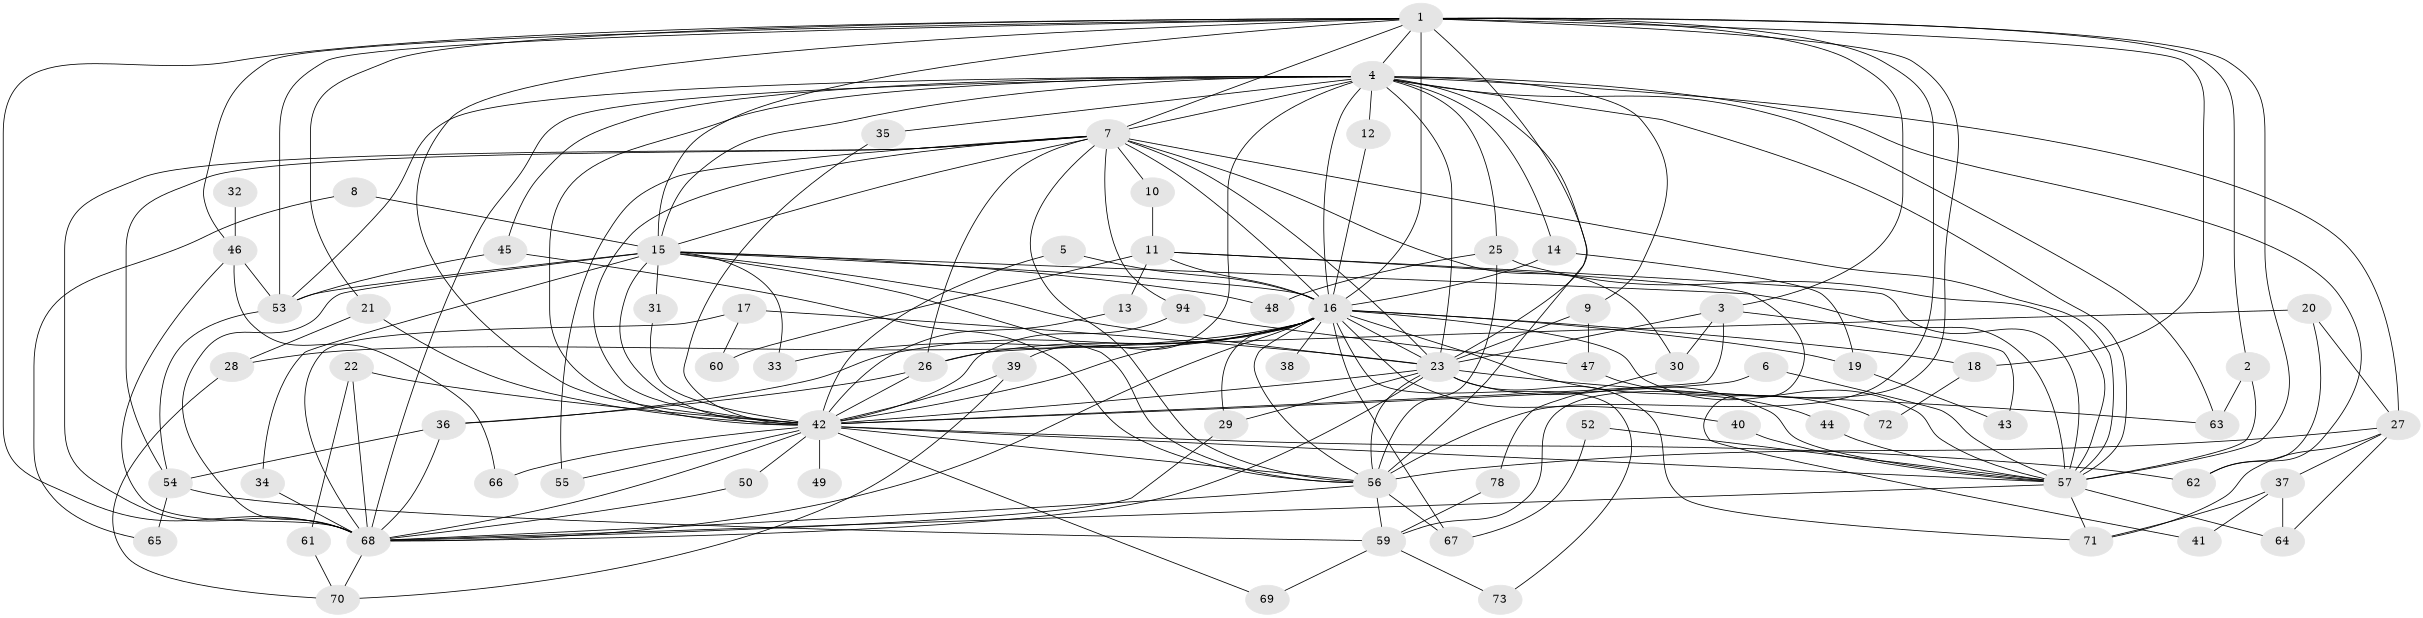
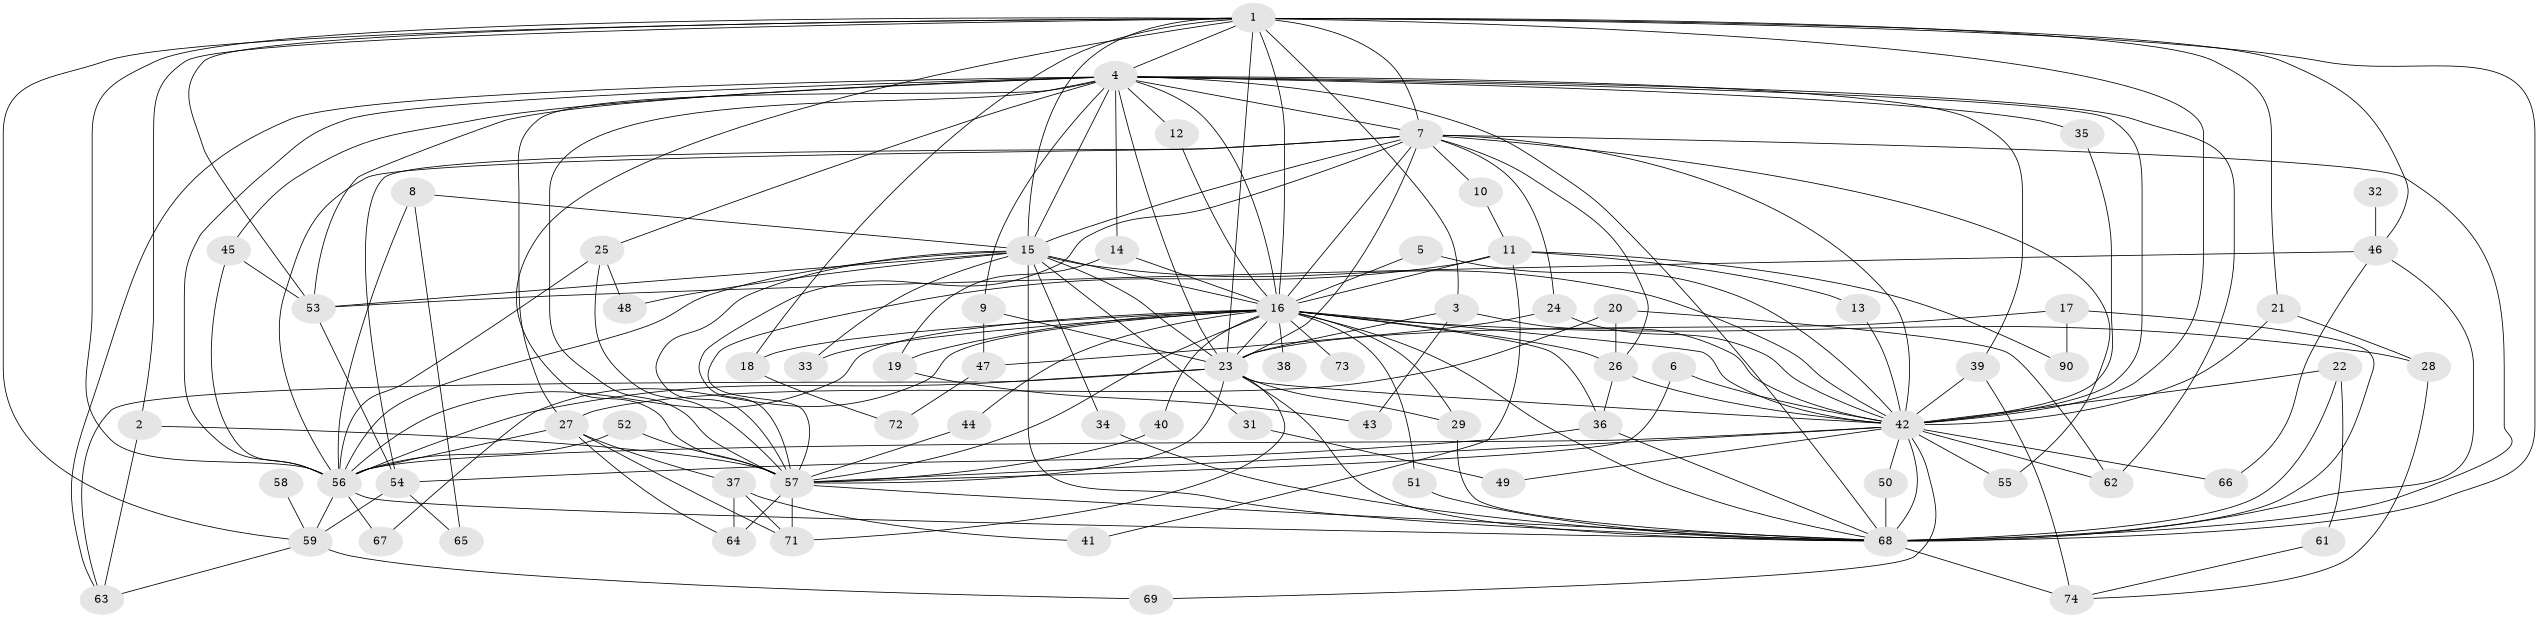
(1183, 309) -> (1554, 309)
none -> (360, 335)
(717, 367) -> (2067, 367)
(1677, 367) -> none
(683, 395) -> (1425, 465)
none -> (1415, 483)
(1498, 483) -> (281, 483)
(1542, 509) -> (482, 454)
(1442, 571) -> (206, 571)
(338, 600) -> (2072, 600)
